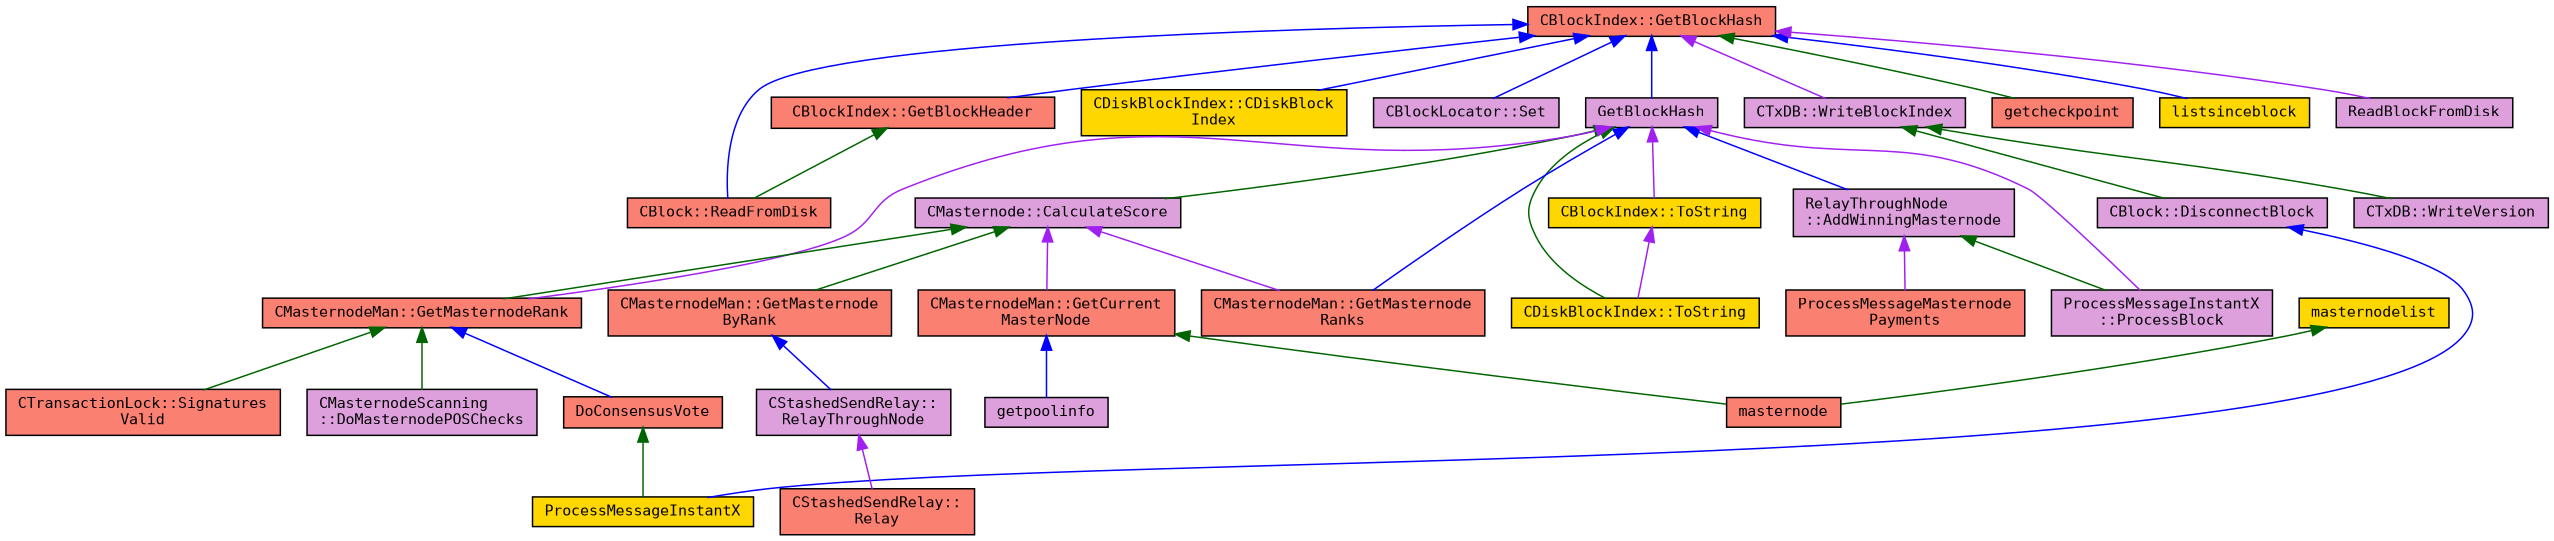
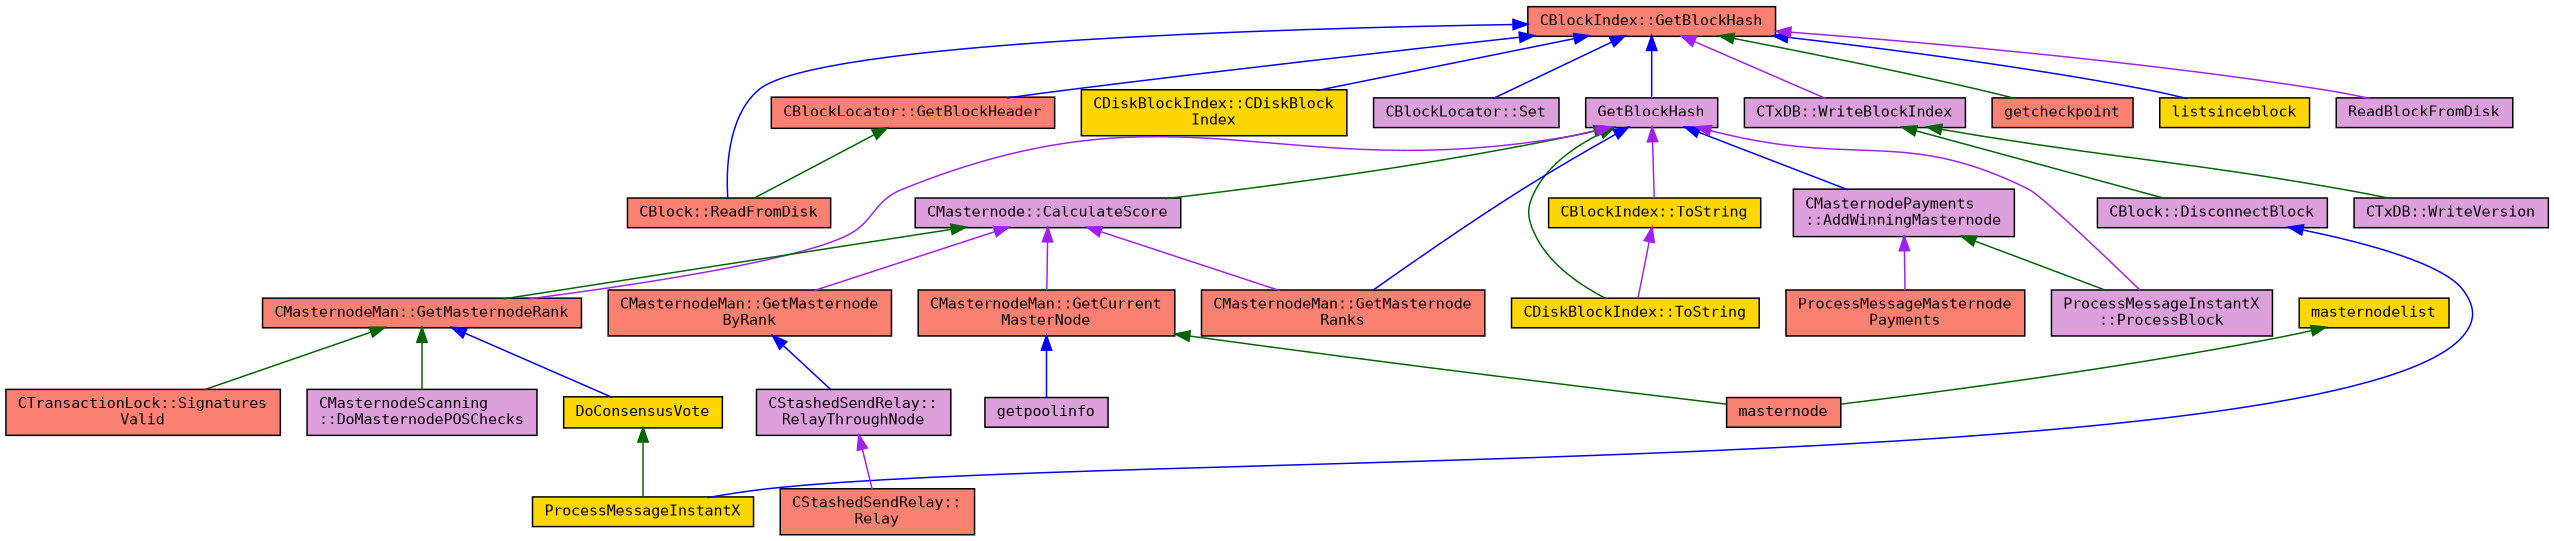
(913, 113) -> (913, 113)
(1904, 213) -> (1904, 213)
(904, 261) -> (904, 261)
(643, 412) -> (643, 412)
